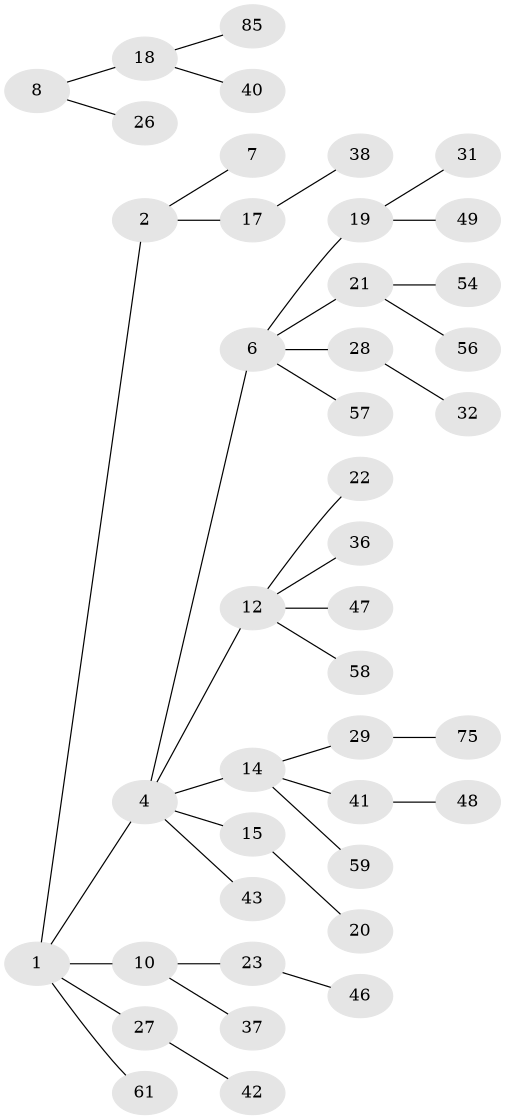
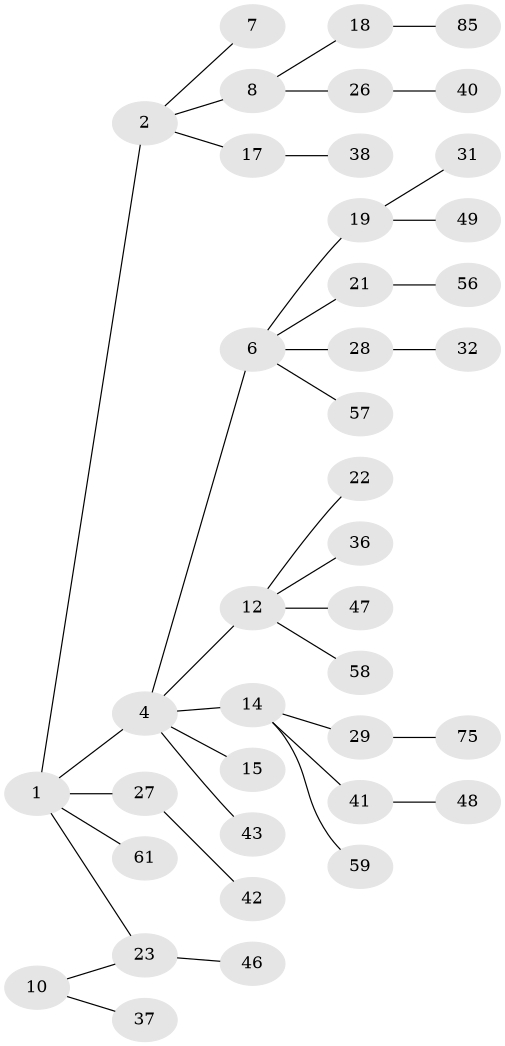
(199, 75) -> (414, 91)
none -> (199, 107)
(468, 285) -> none
(360, 931) -> none
(91, 964) -> (91, 875)
